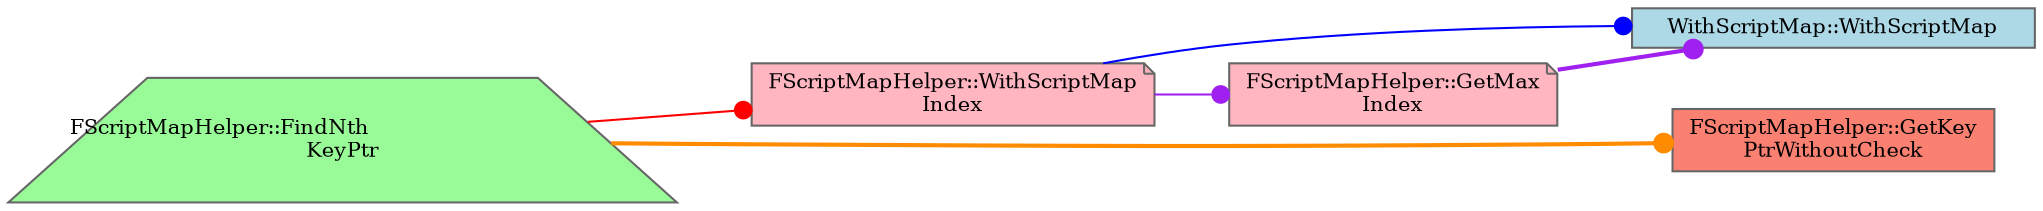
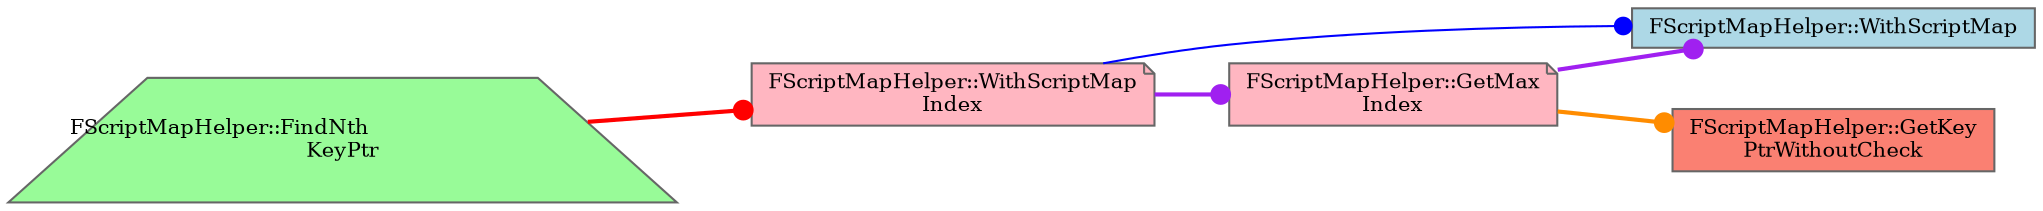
(1833, 28) -> (1833, 28)
(1183, 94) -> (1183, 94)
(661, 116) -> (661, 116)
(1133, 146) -> (1607, 117)
